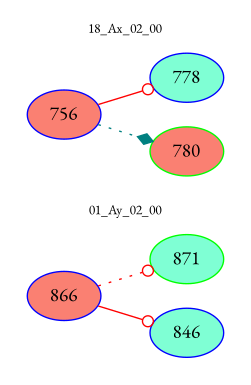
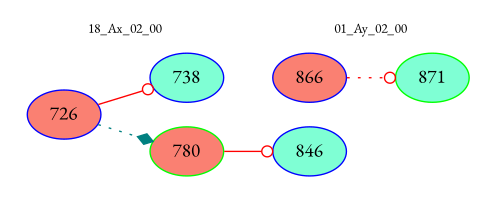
(187, 78) -> (187, 78)
(64, 115) -> (64, 115)
(120, 313) -> (243, 151)
